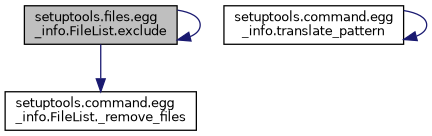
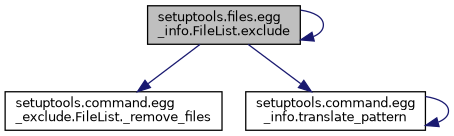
none -> (274, 64)
(101, 111) -> (114, 111)
